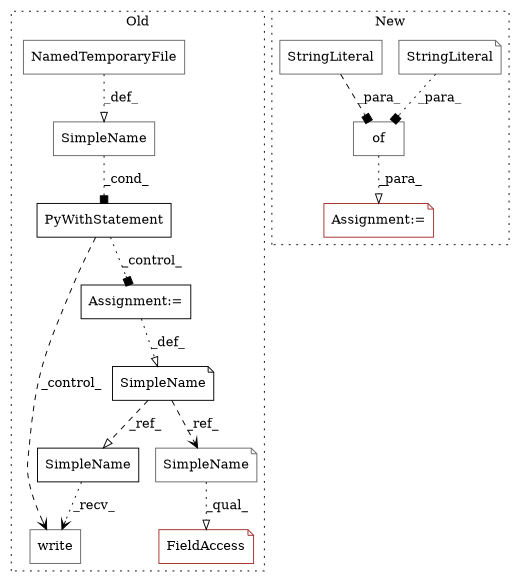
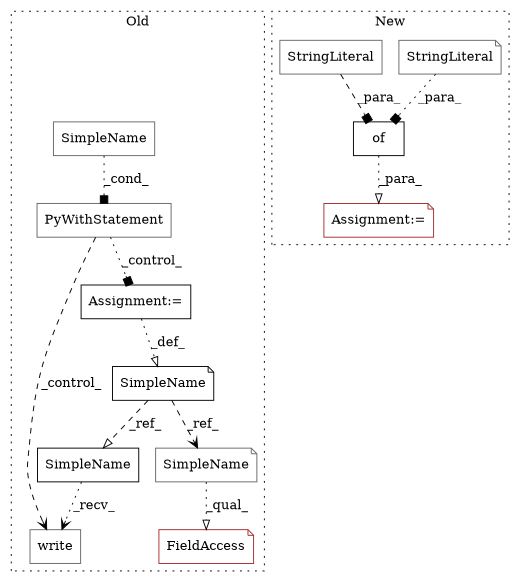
(104, 57) -> none
(379, 139) -> (379, 139)
(104, 220) -> (104, 220)
